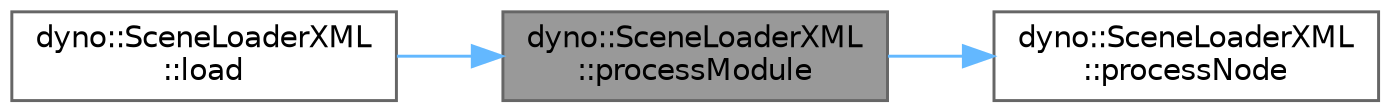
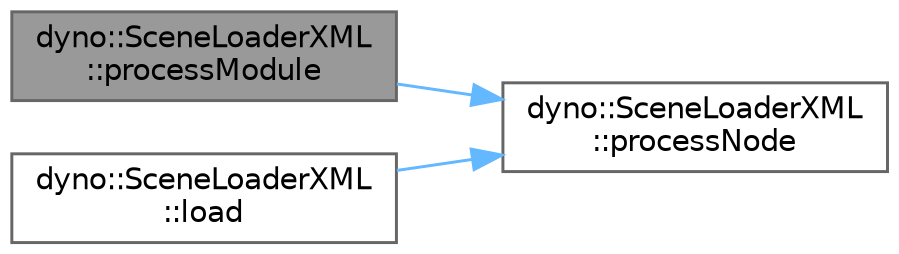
(434, 56) -> (435, 165)
